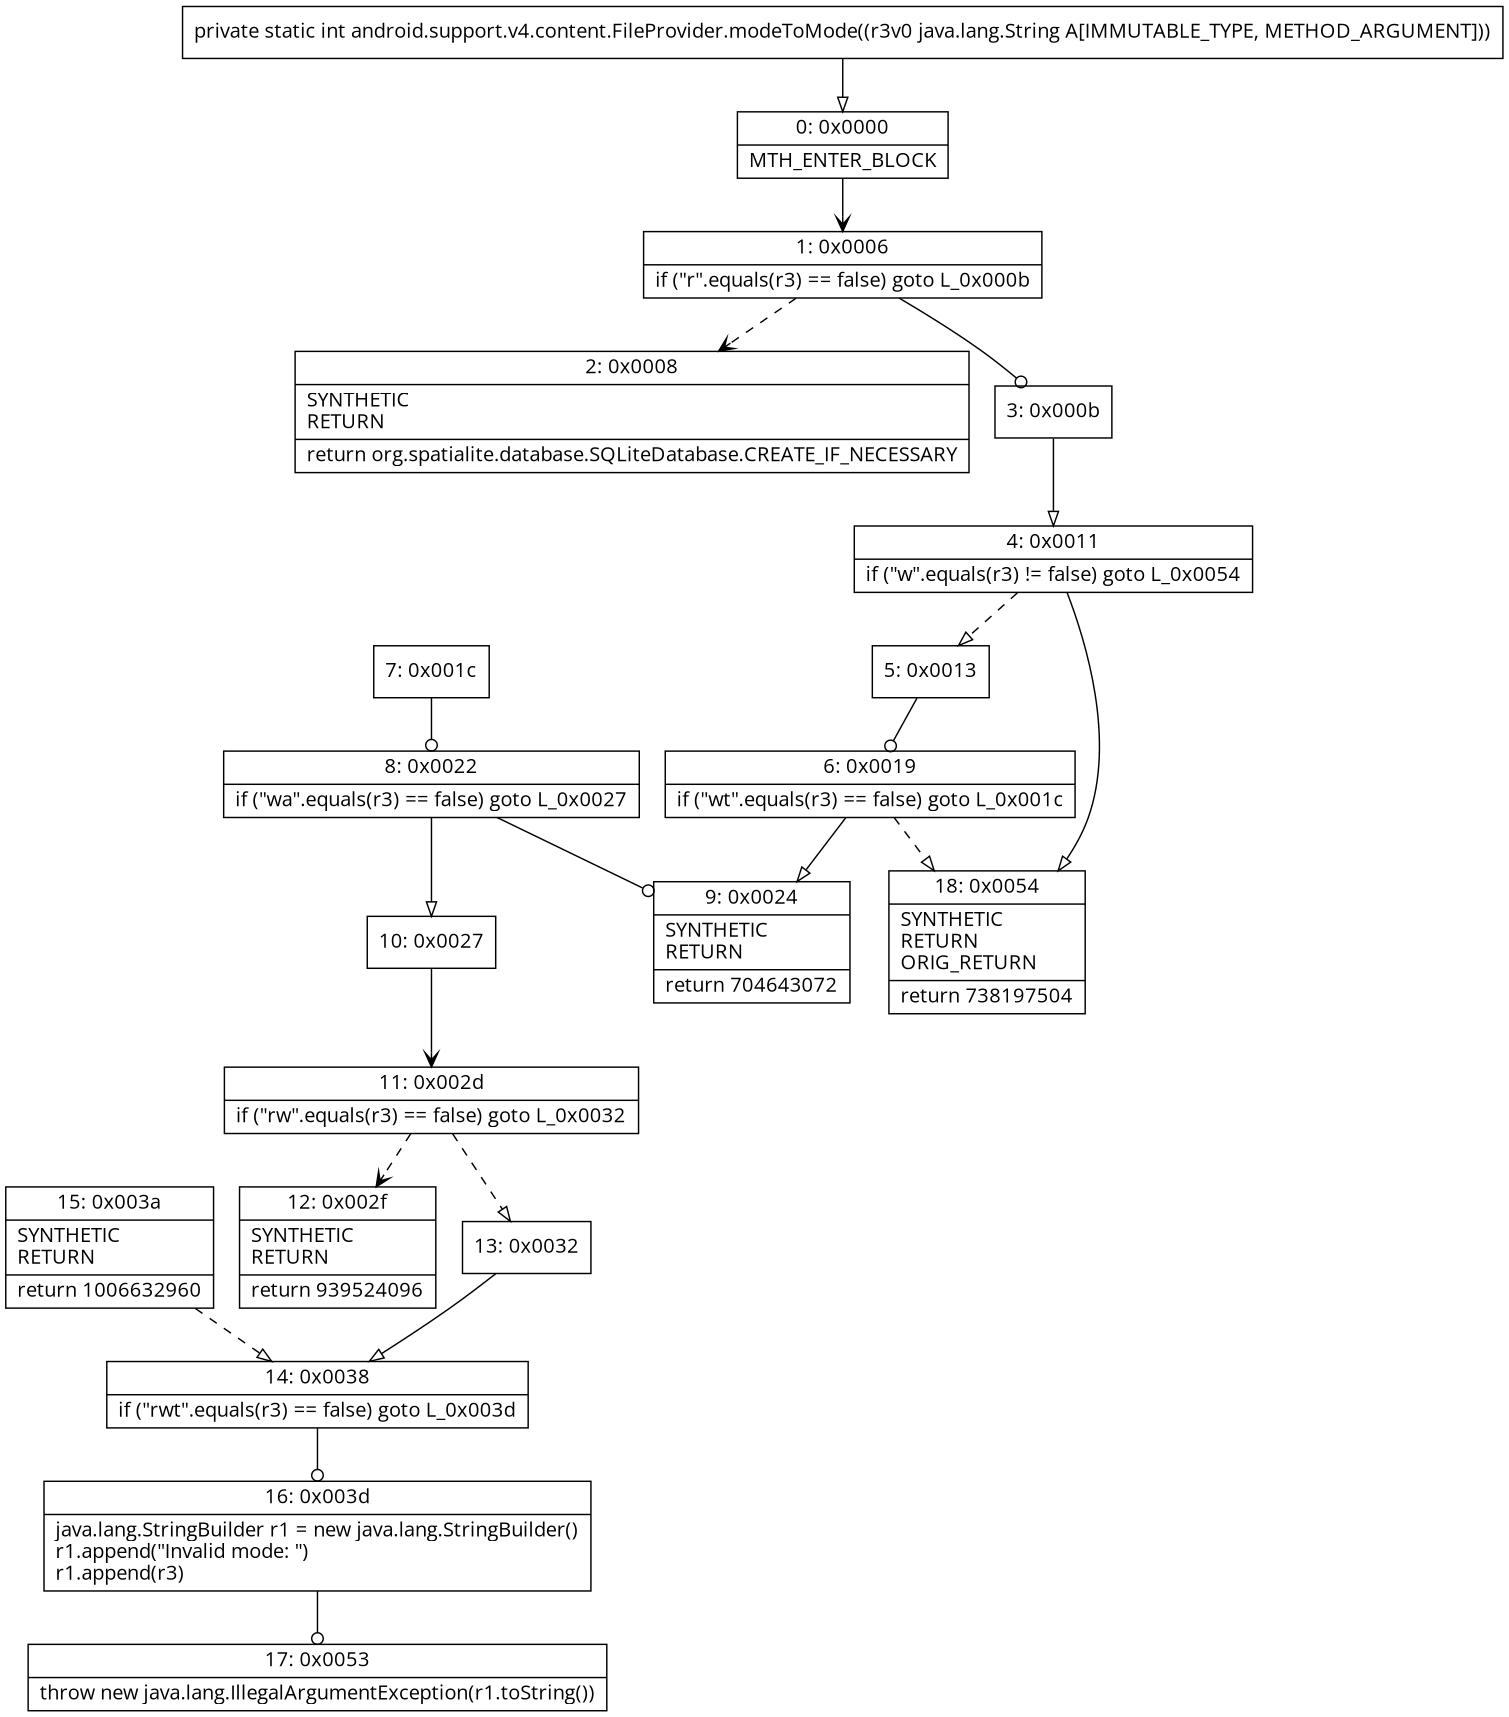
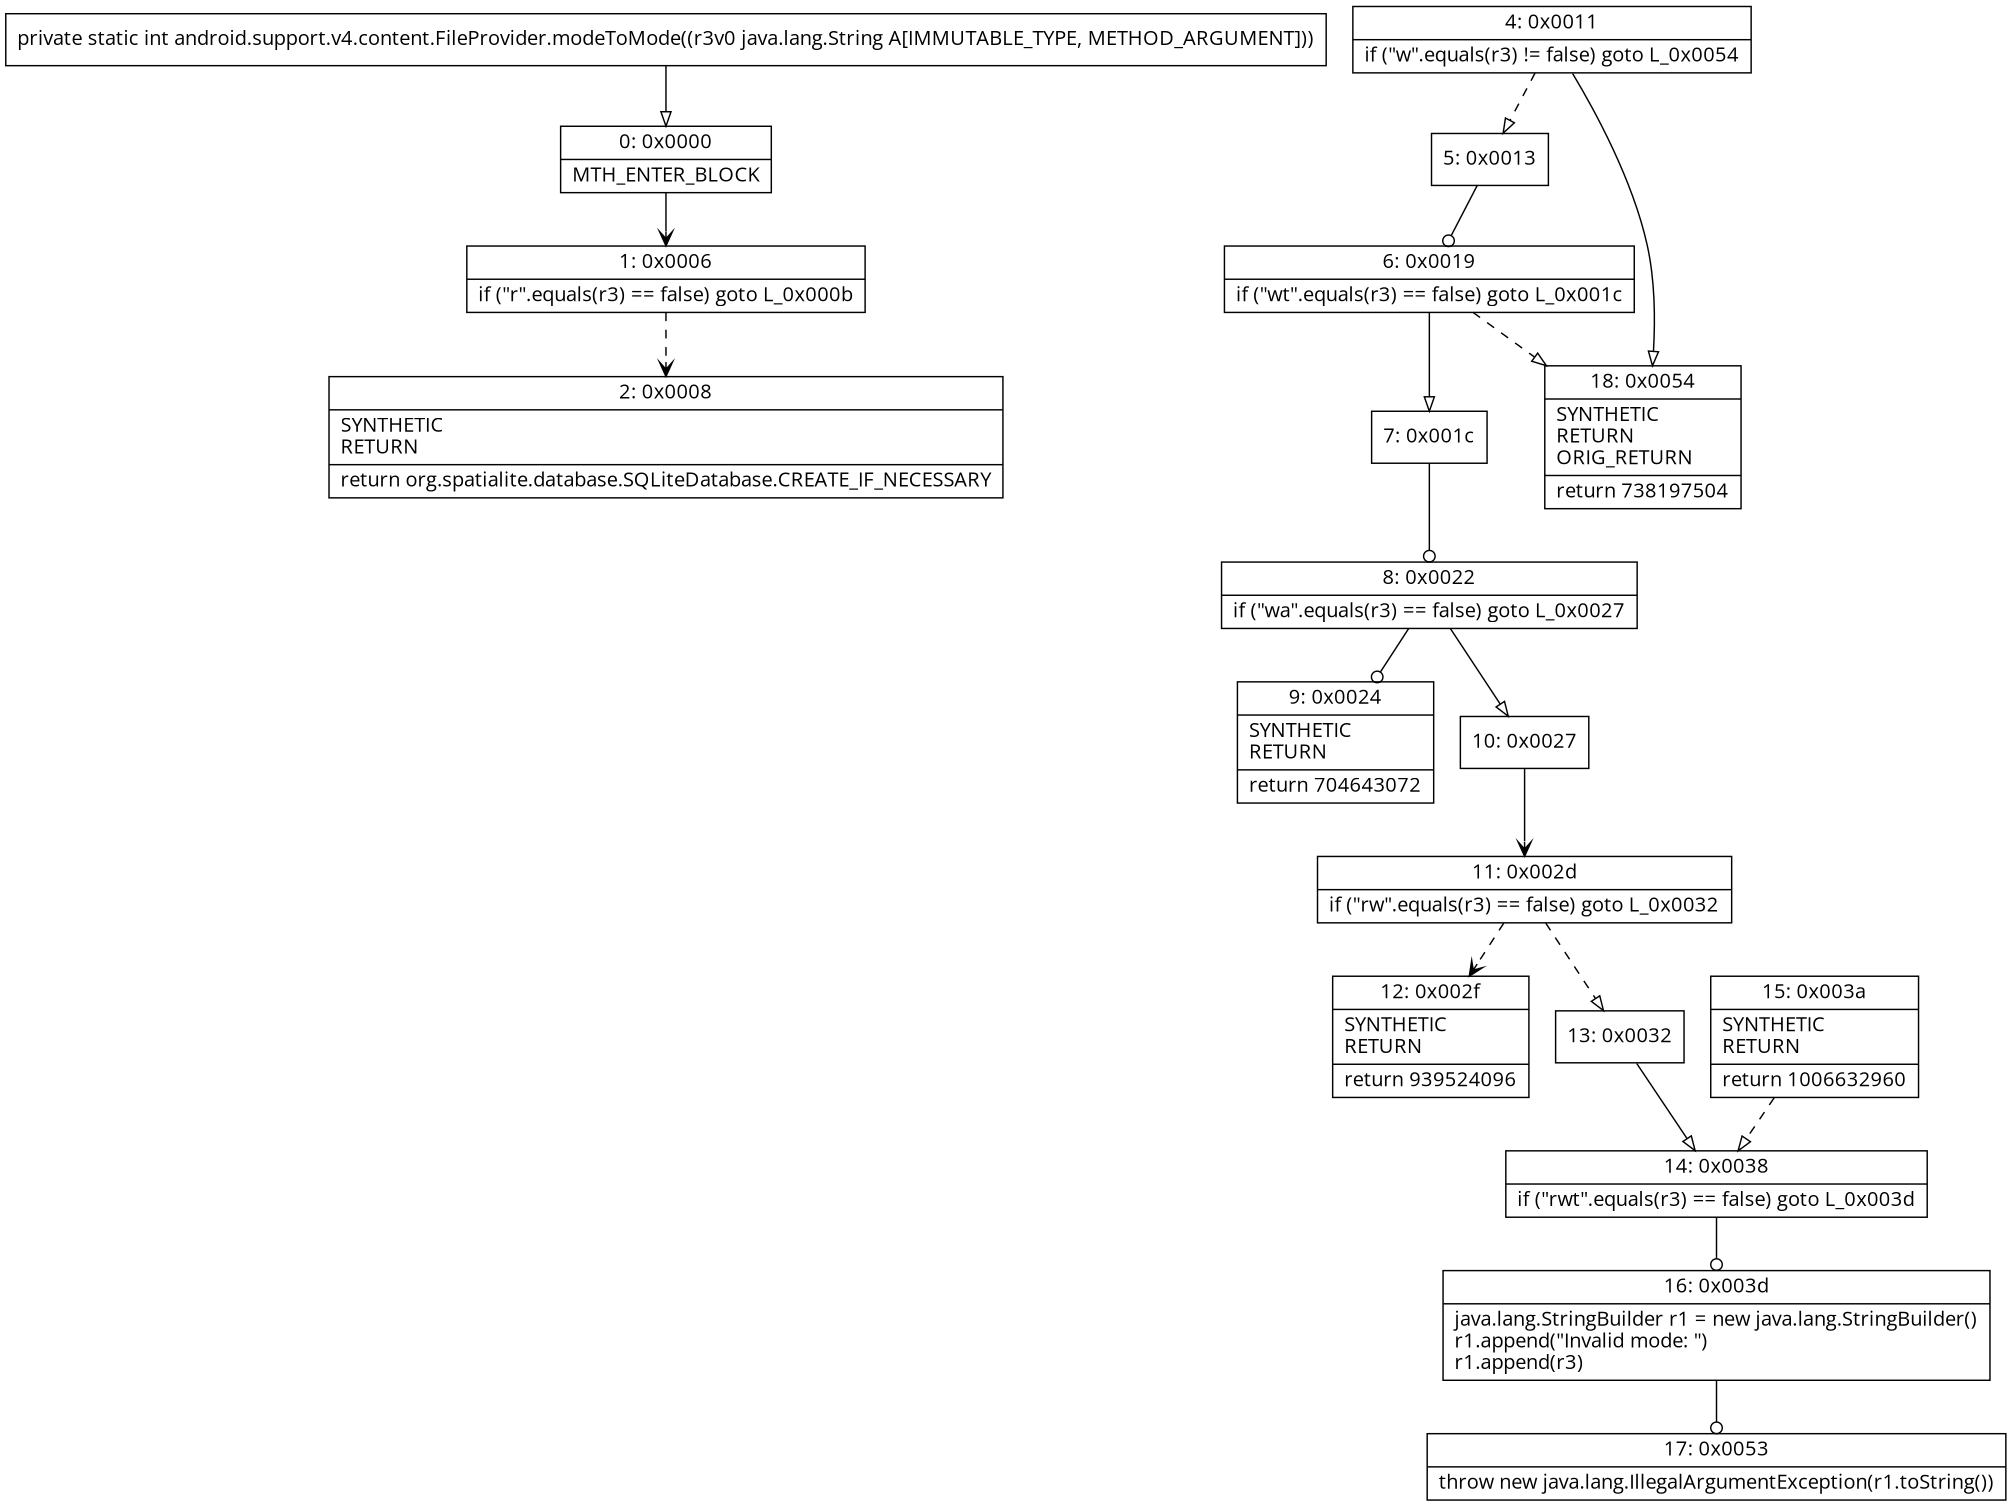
(1053, 412) -> none
(826, 844) -> (1429, 354)
